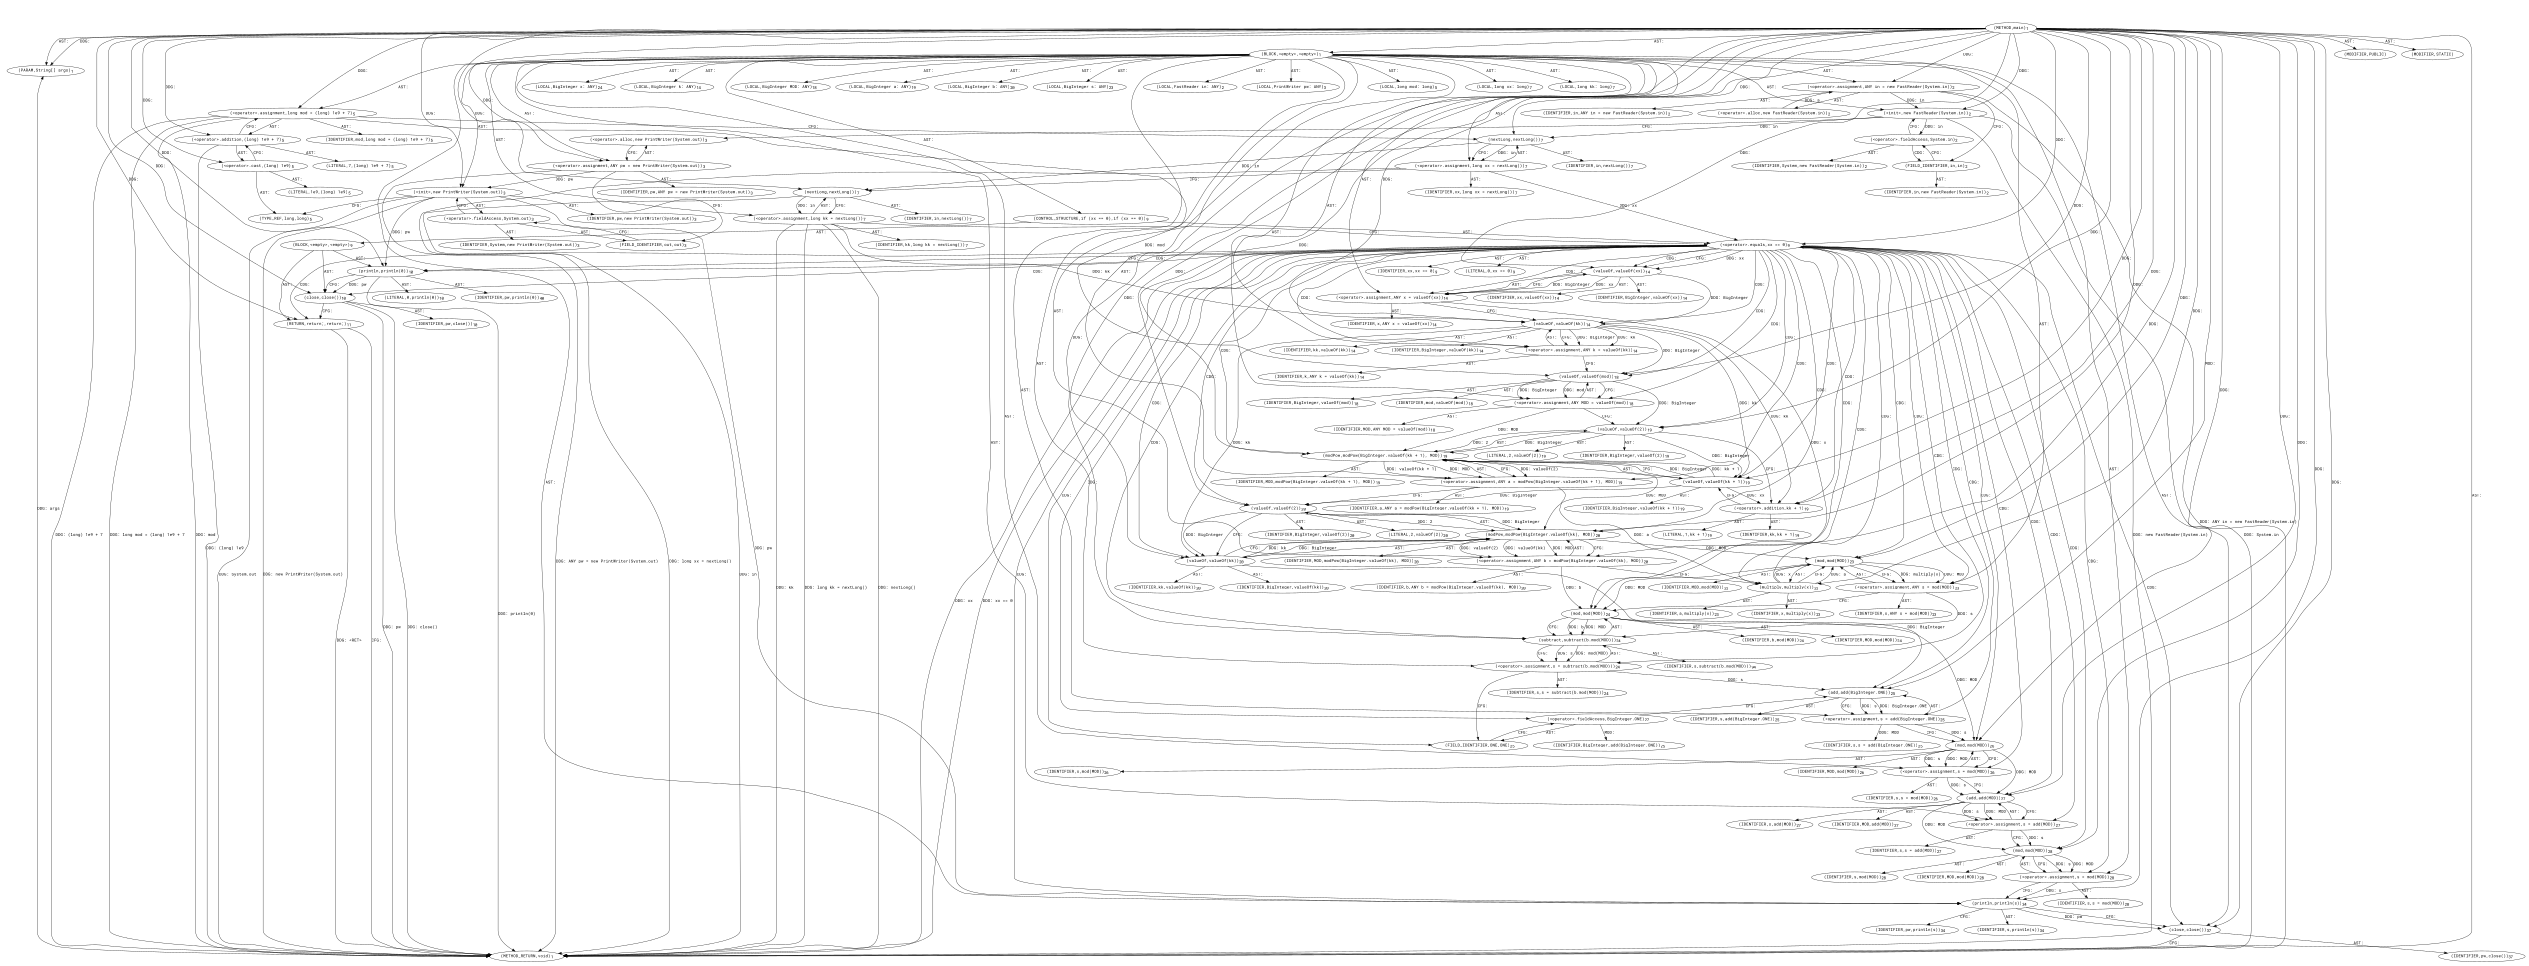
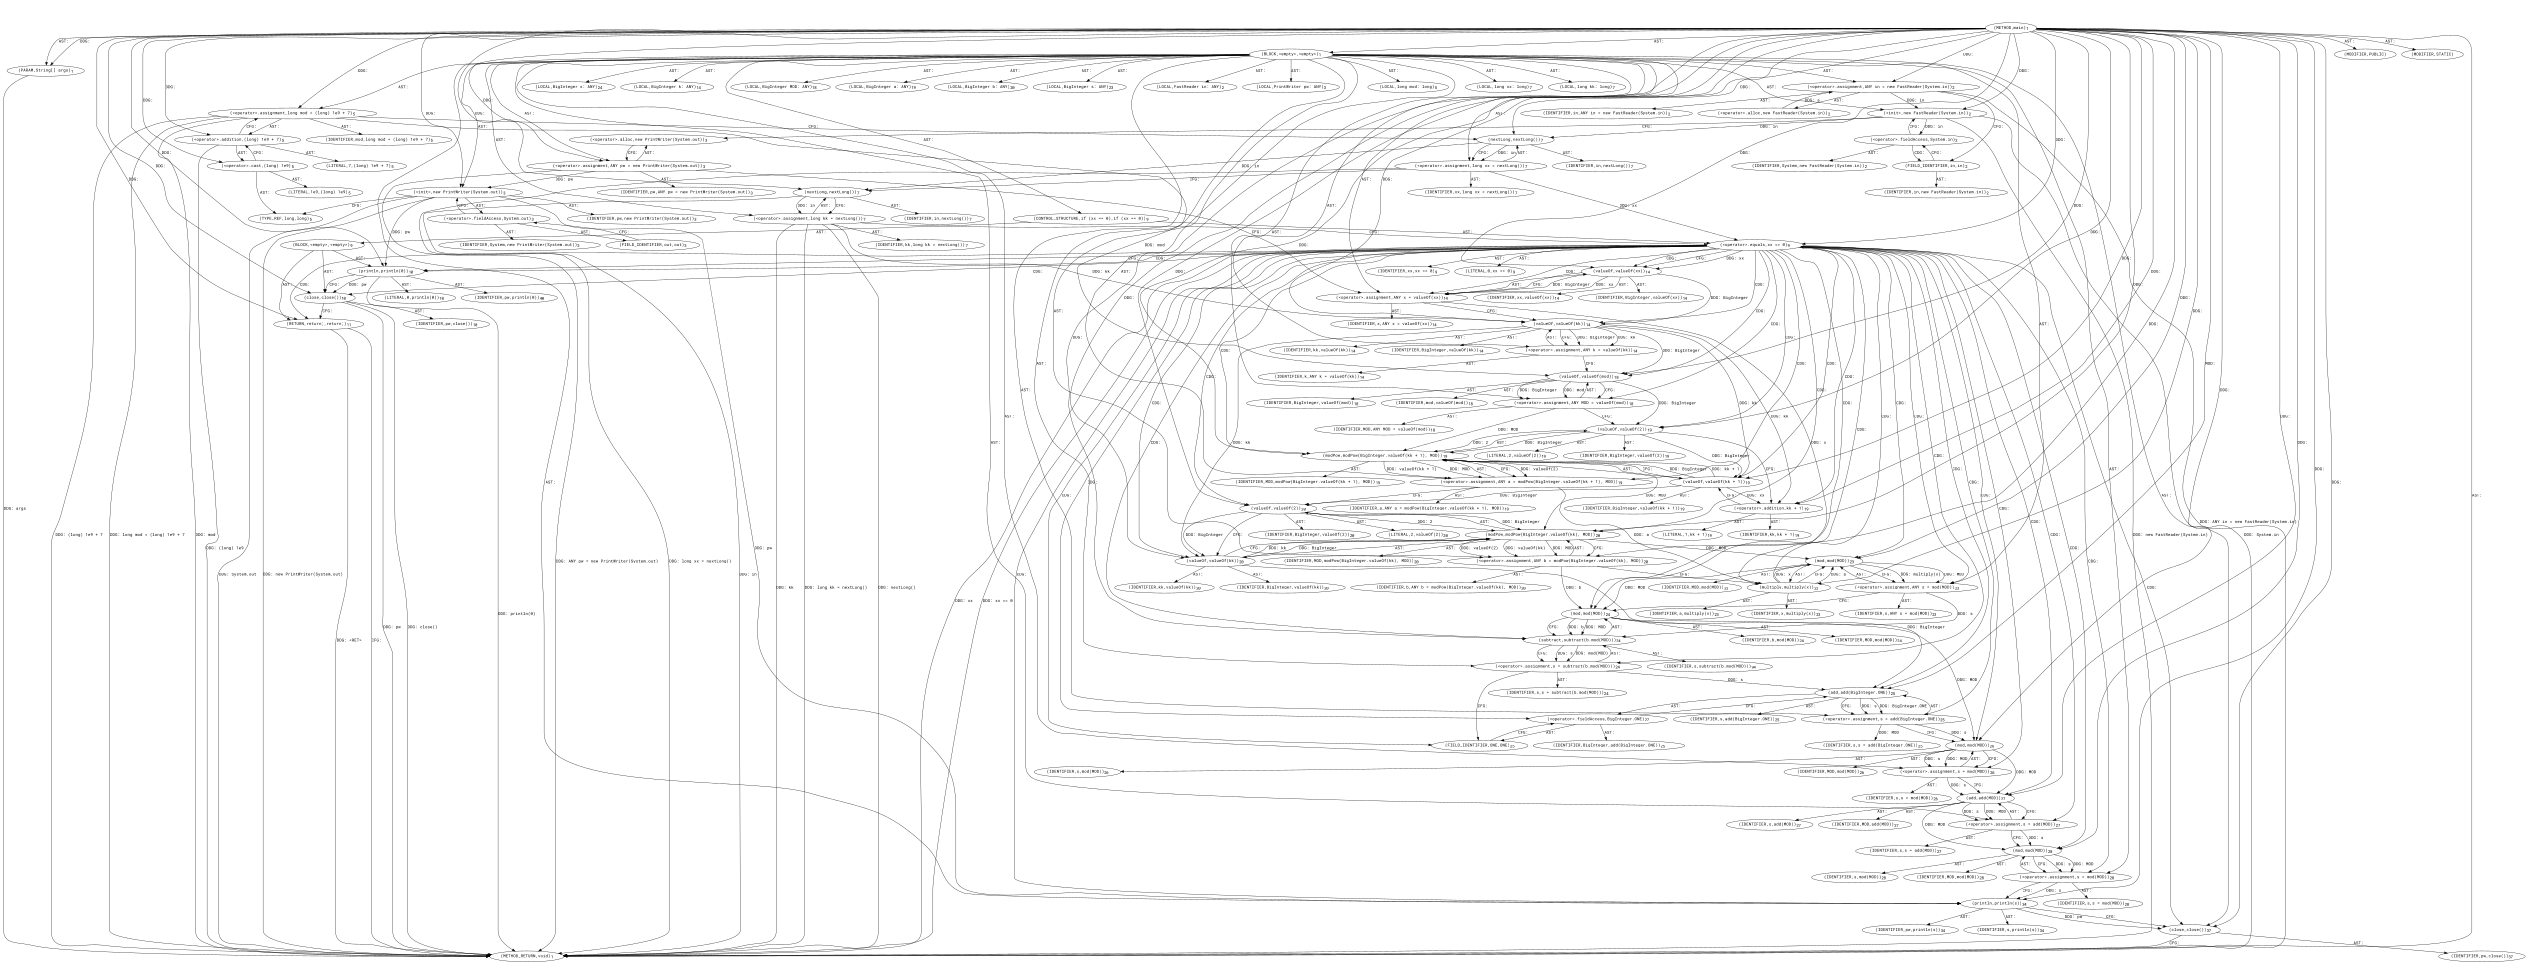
(663, 204) -> (1037, 195)
(1375, 264) -> none
none -> (1718, 699)
(1611, 733) -> (1611, 733)
(37, 735) -> (4, 742)
(1967, 917) -> (1967, 917)
